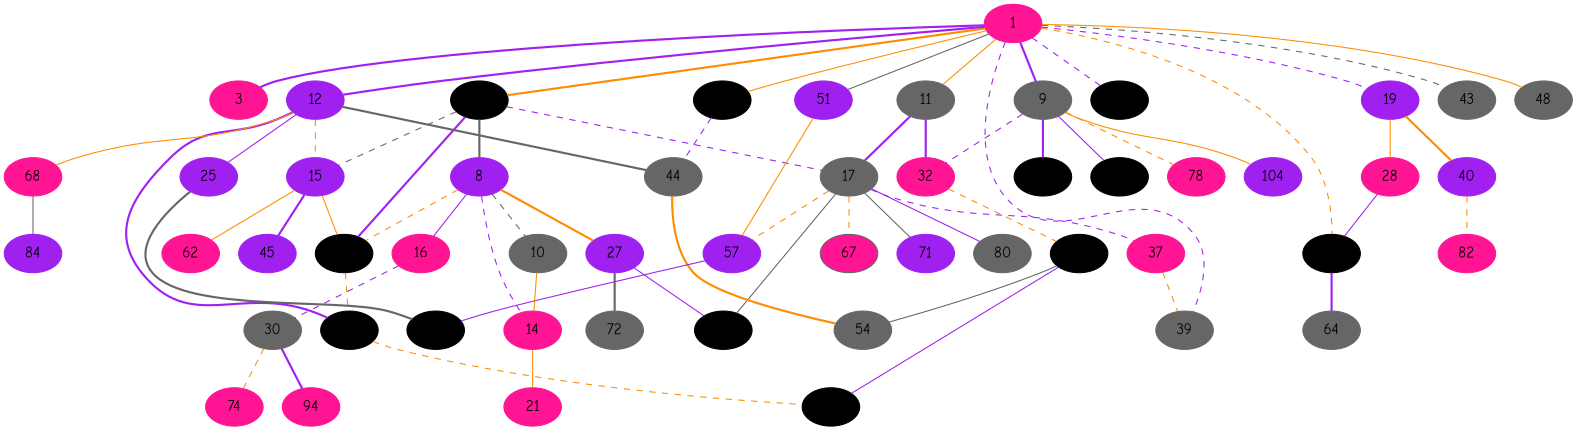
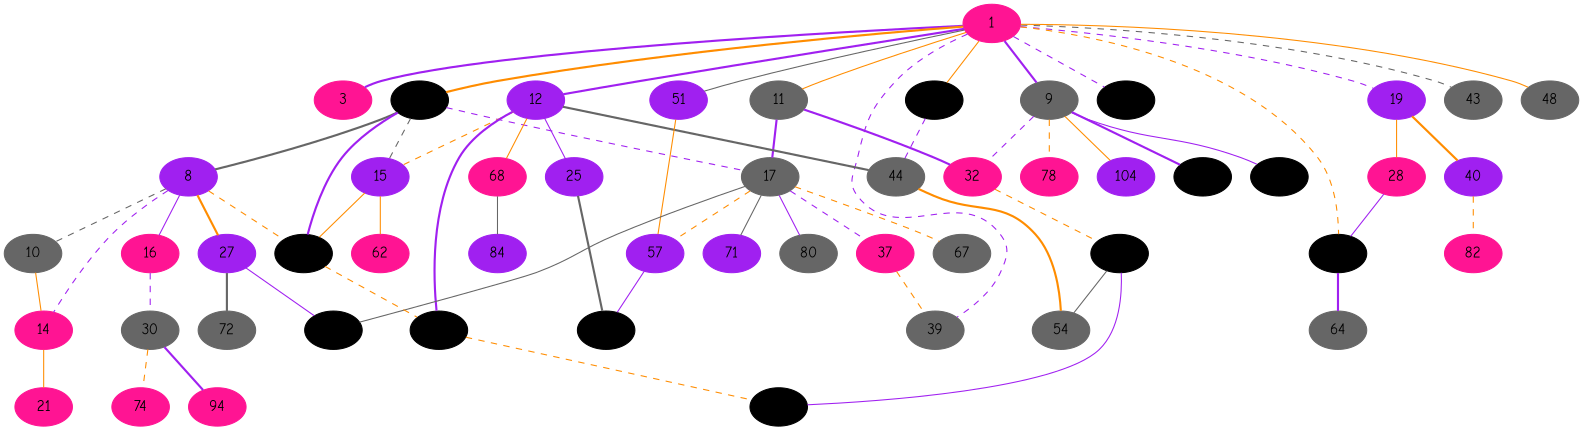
(267, 254) -> none
(849, 254) -> (962, 254)
